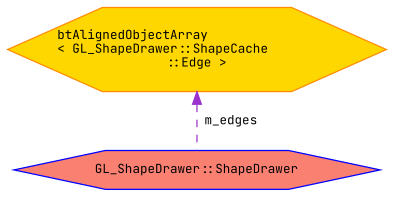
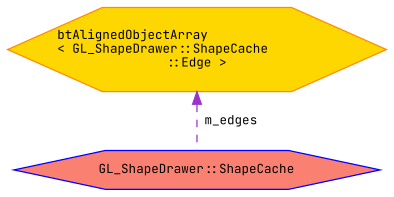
(197, 170) -> (197, 170)
